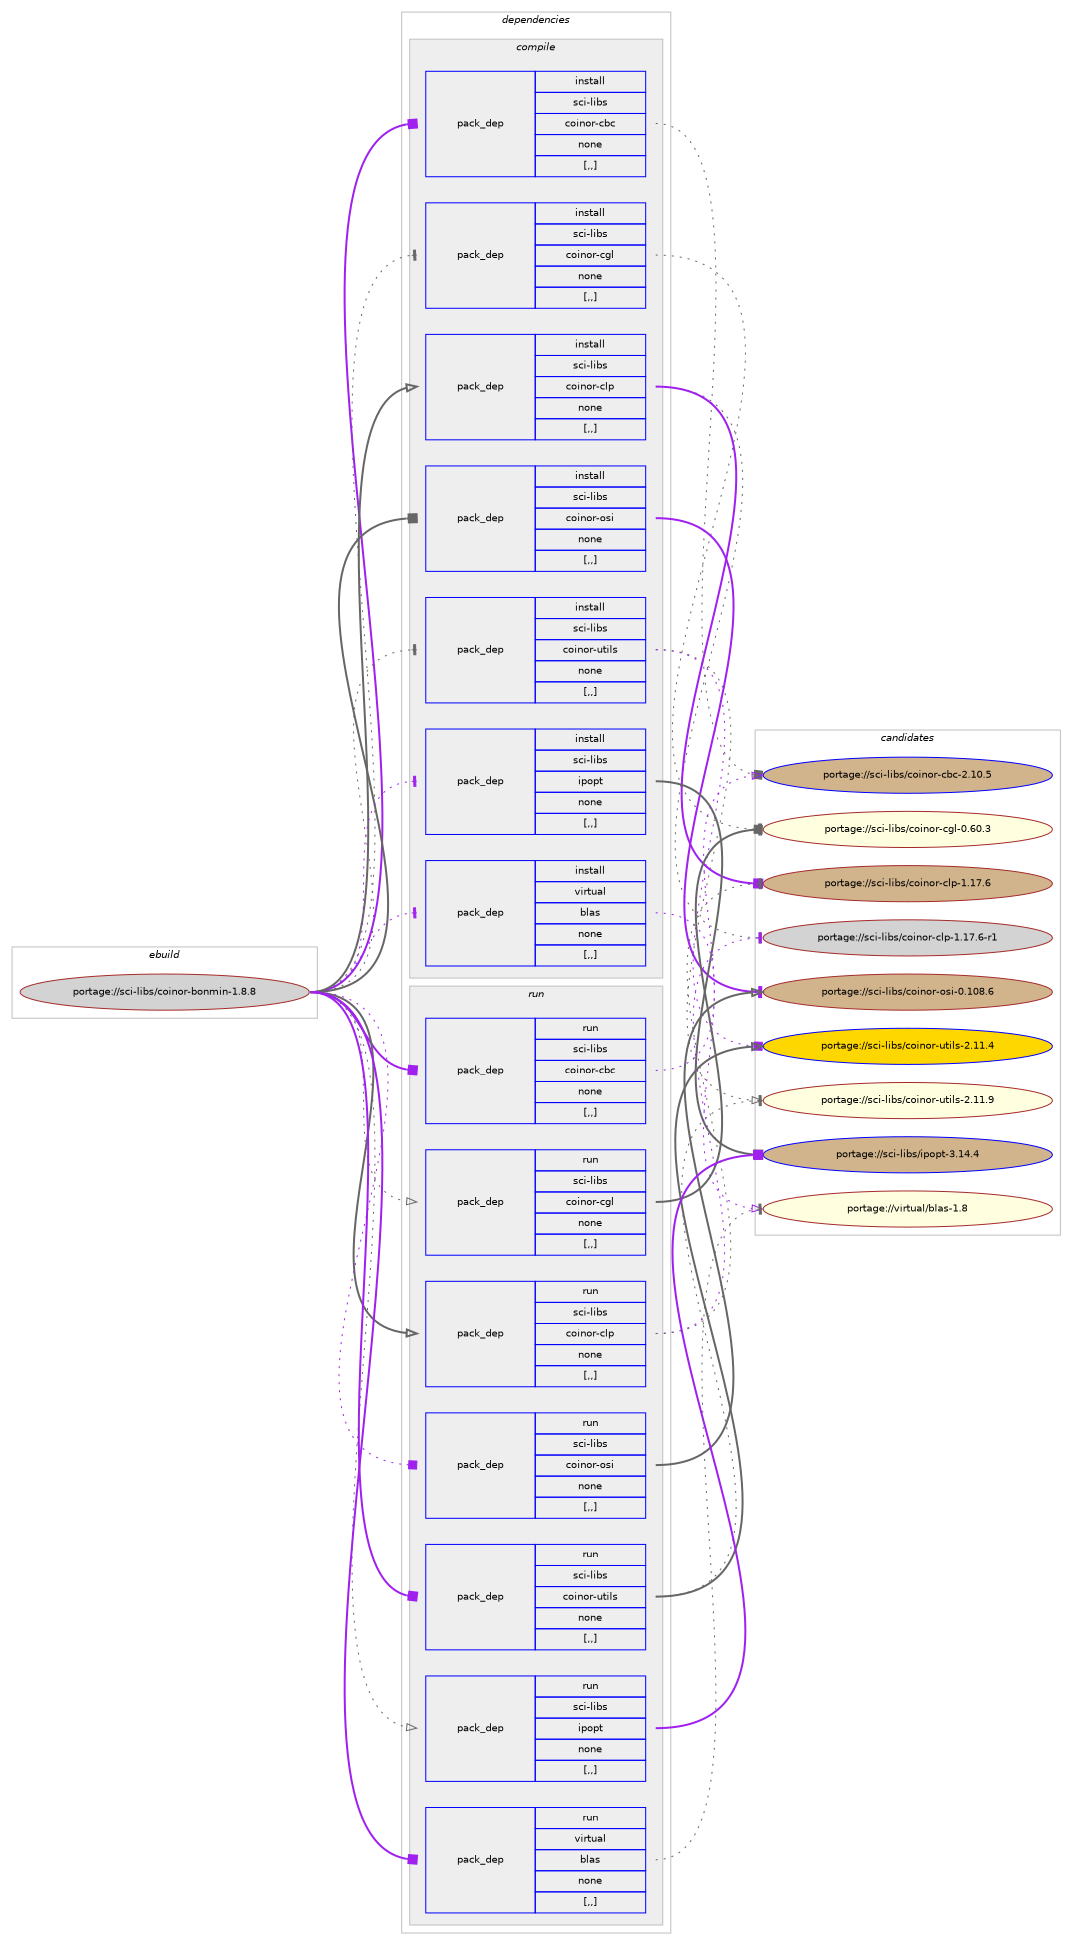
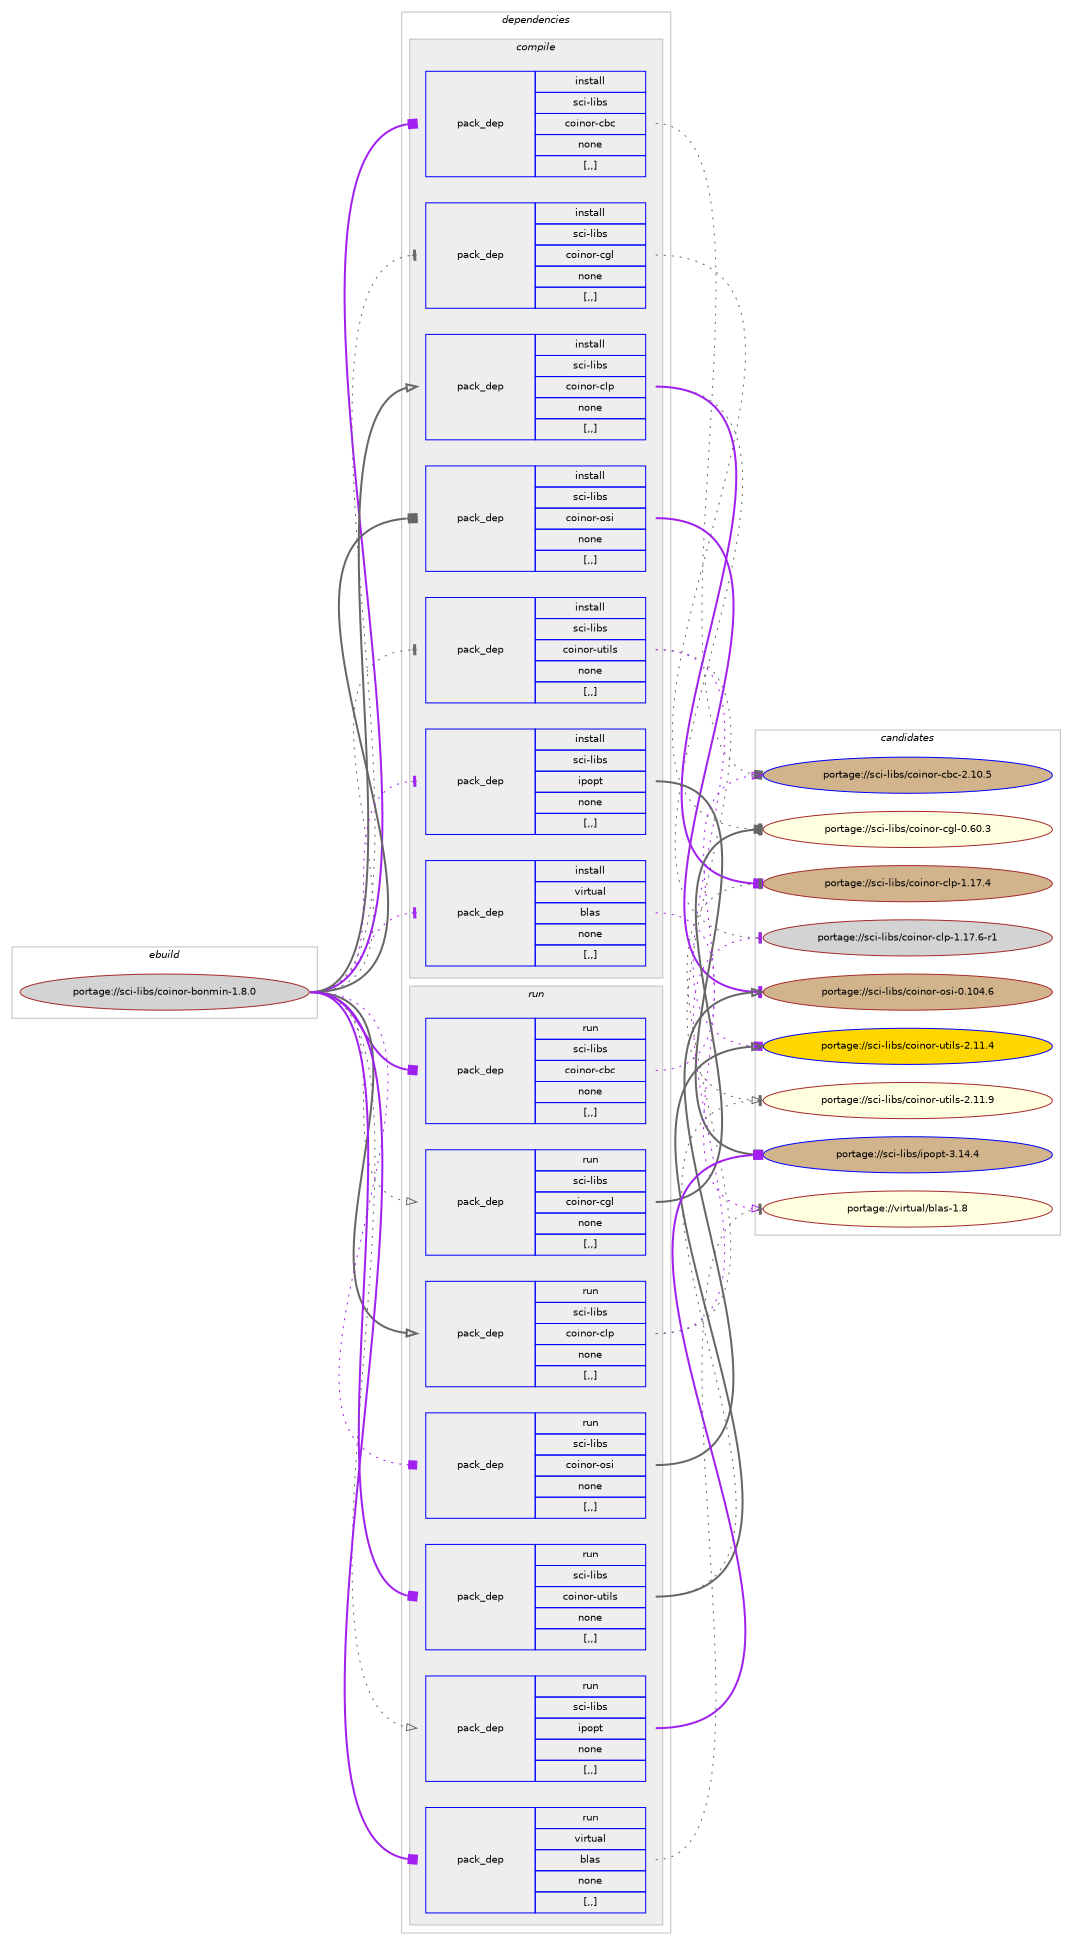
(908, 884) -> (908, 884)
(165, 992) -> (165, 992)
(908, 992) -> (908, 992)
